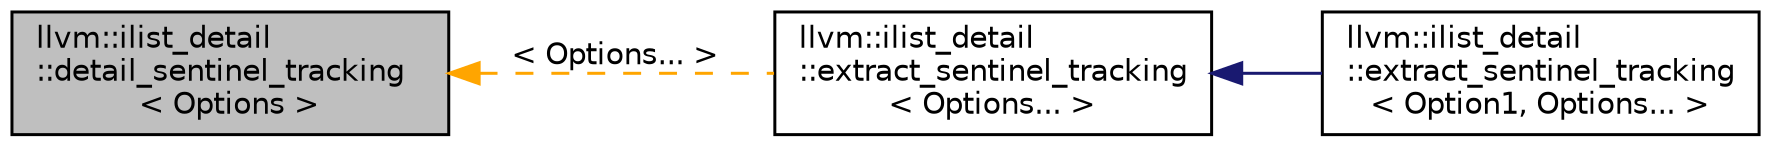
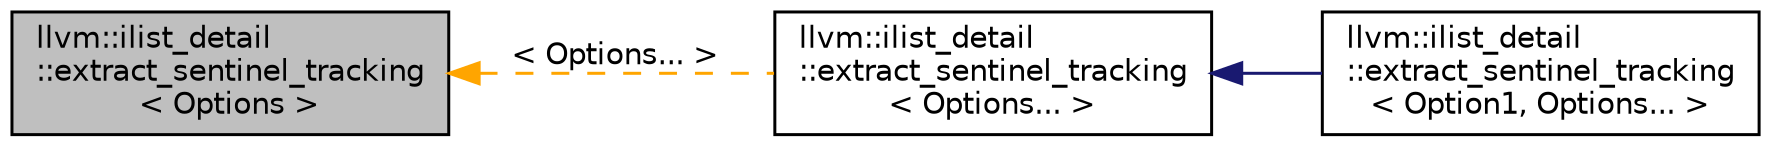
(230, 73) -> (230, 73)
